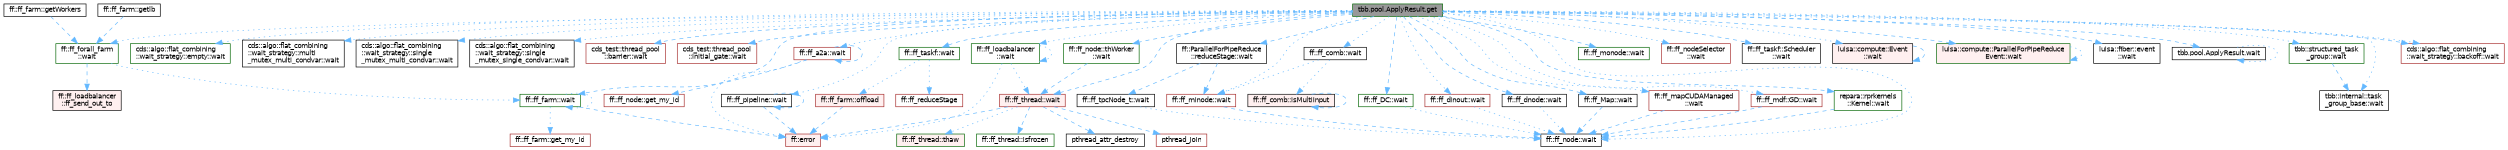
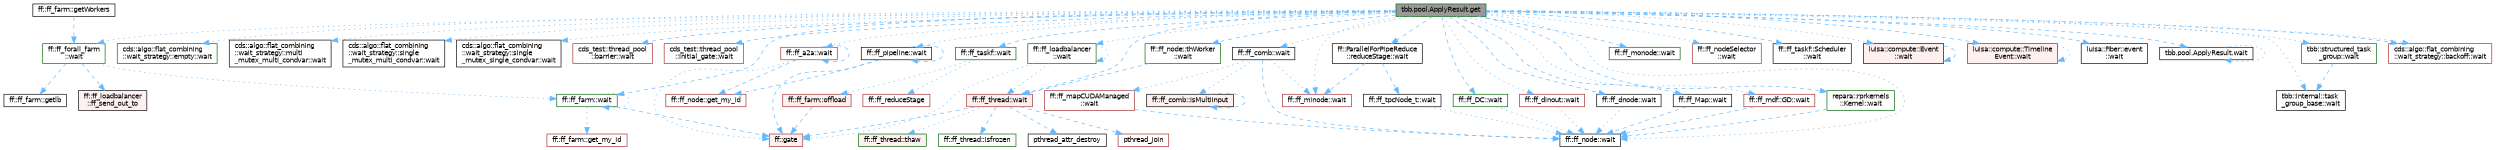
(112, 28) -> (55, 76)
(2003, 54) -> (2013, 54)
(1522, 76) -> (1194, 76)
none -> (811, 78)
(1378, 127) -> (1329, 124)
(803, 140) -> (786, 140)
